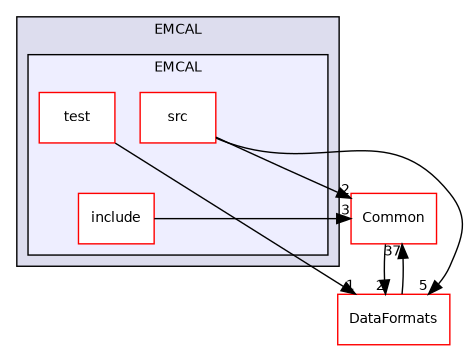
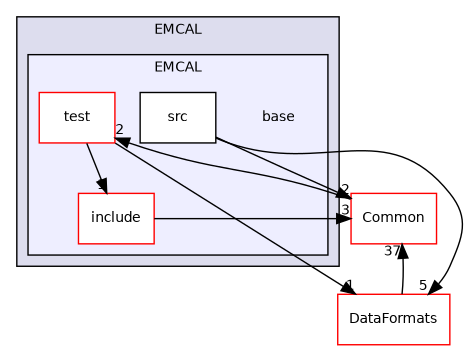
(178, 118) -> (178, 118)
none -> (279, 118)
none -> (94, 162)
(384, 262) -> (240, 171)
